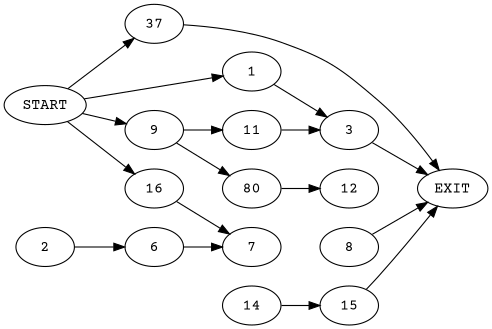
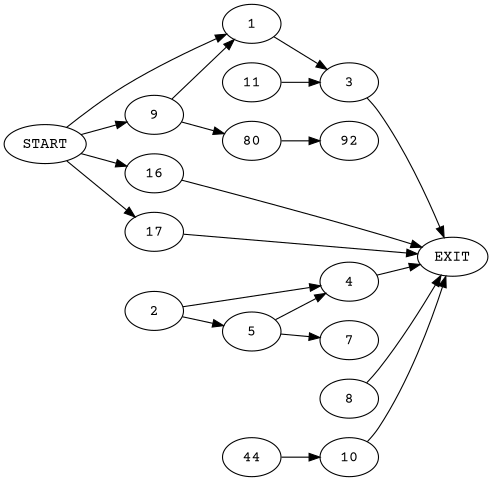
(154, 24) -> (154, 232)
(198, 130) -> (199, 73)
(349, 188) -> (349, 141)
(198, 215) -> (297, 211)
(154, 247) -> (252, 332)
none -> (349, 282)
(252, 306) -> (252, 457)
(349, 306) -> (349, 457)
